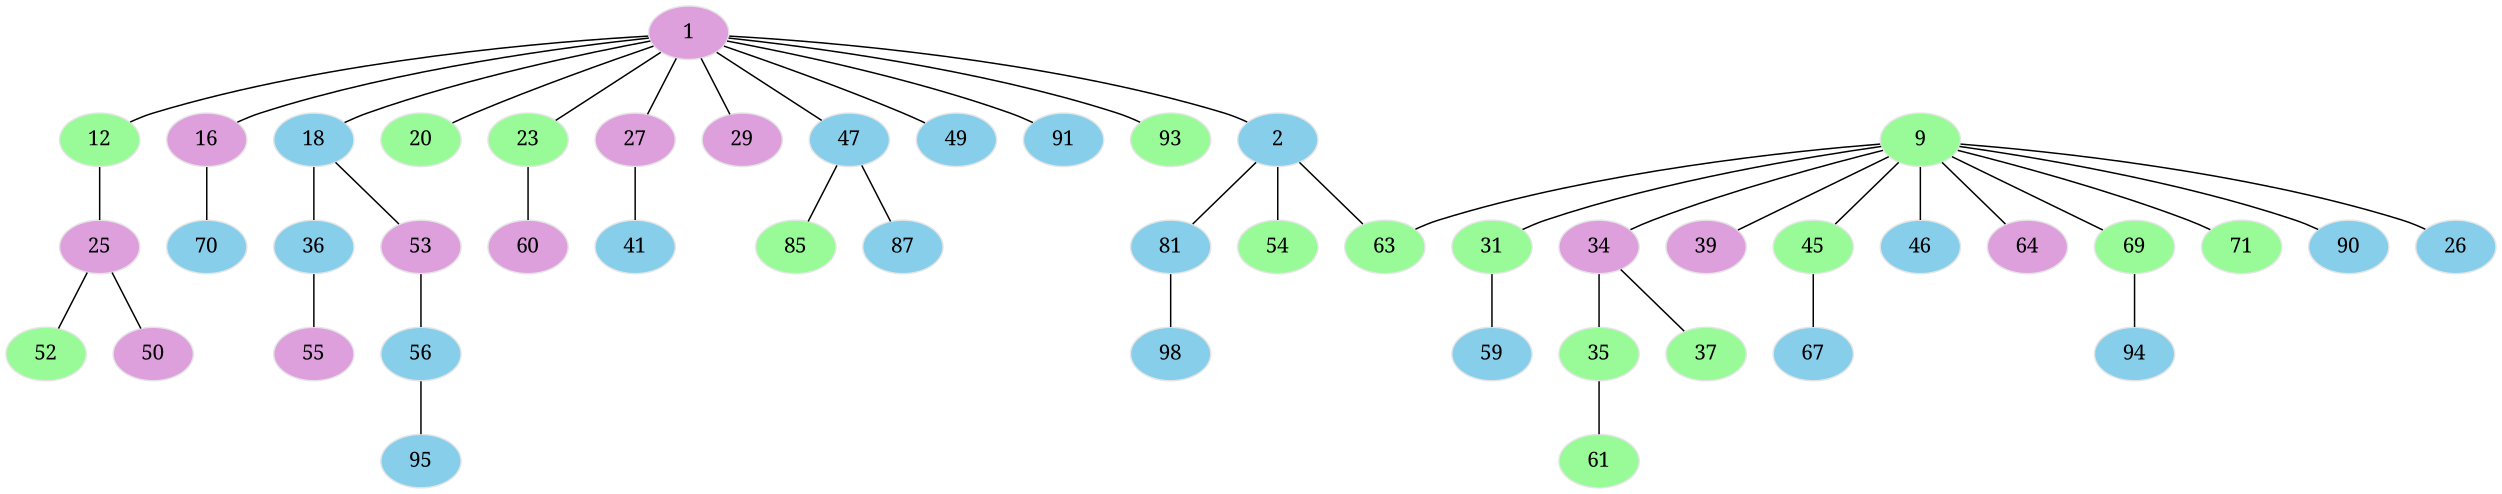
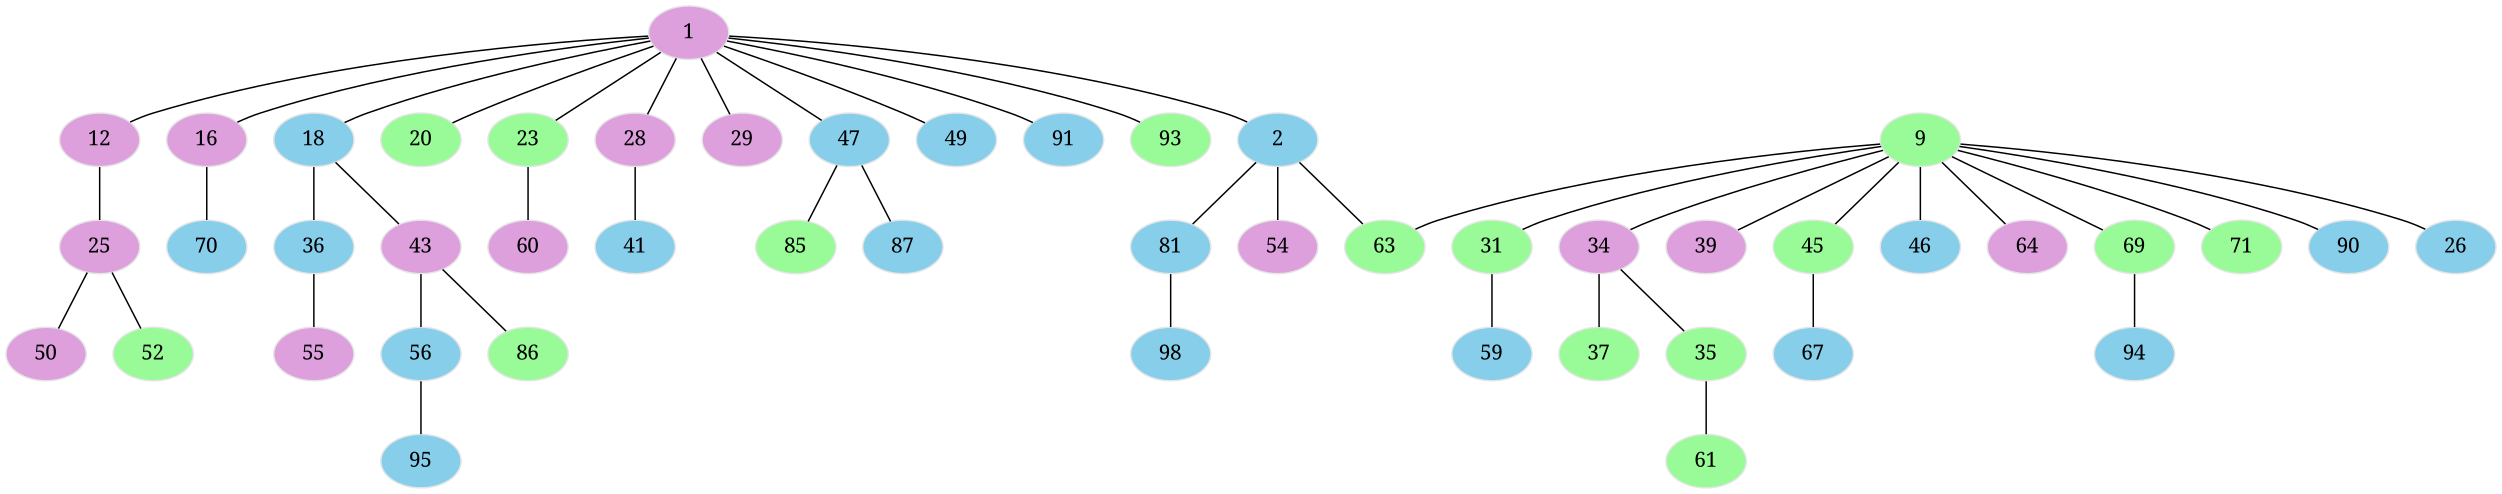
(100, 140) -> (100, 140)
(635, 140) -> (635, 140)
(421, 247) -> (421, 247)
(1278, 247) -> (1278, 247)
none -> (528, 354)
